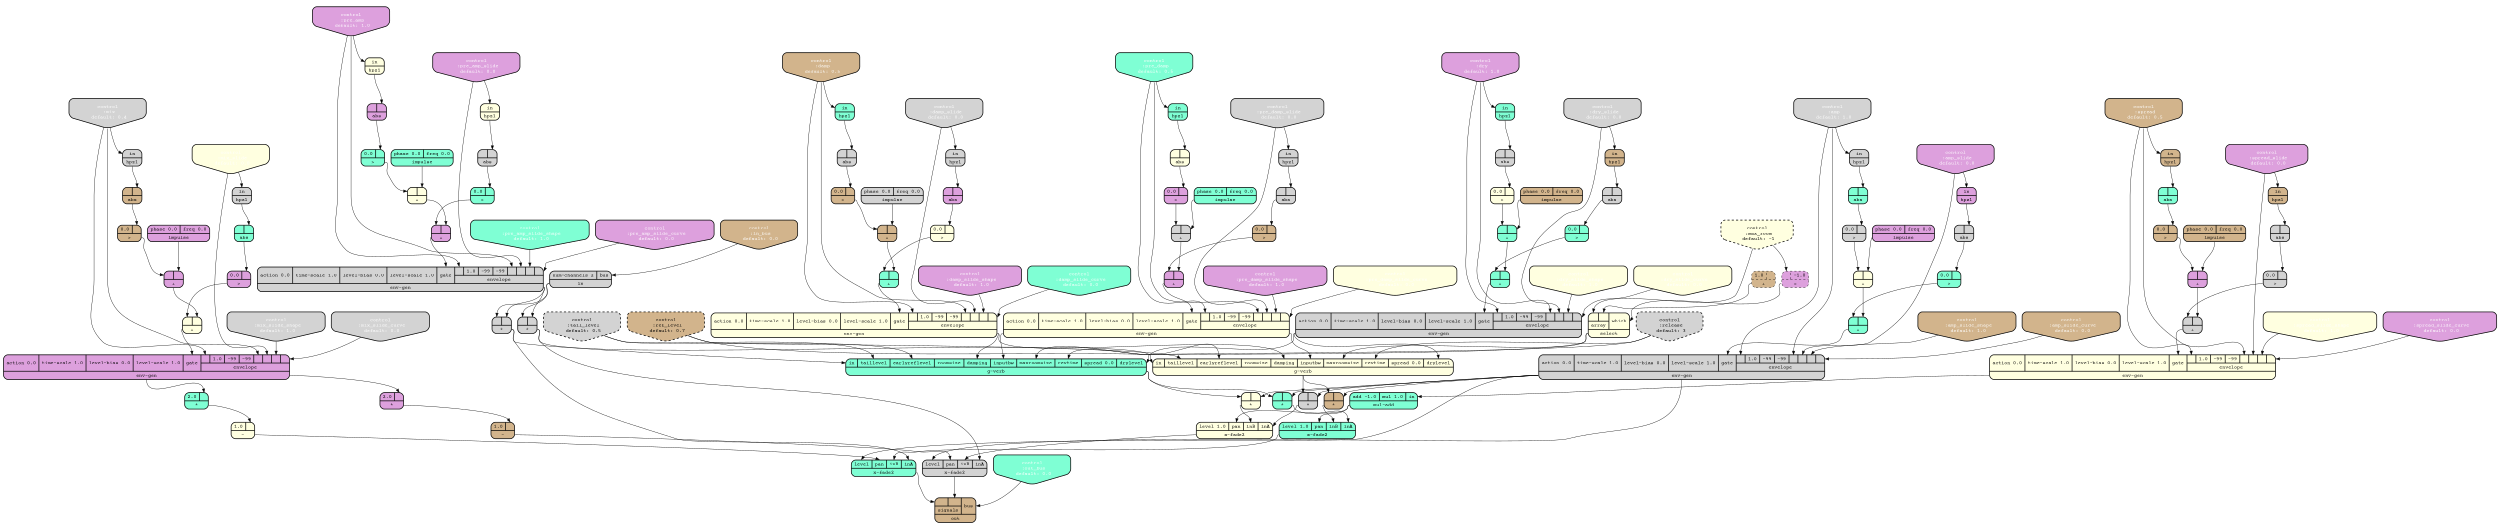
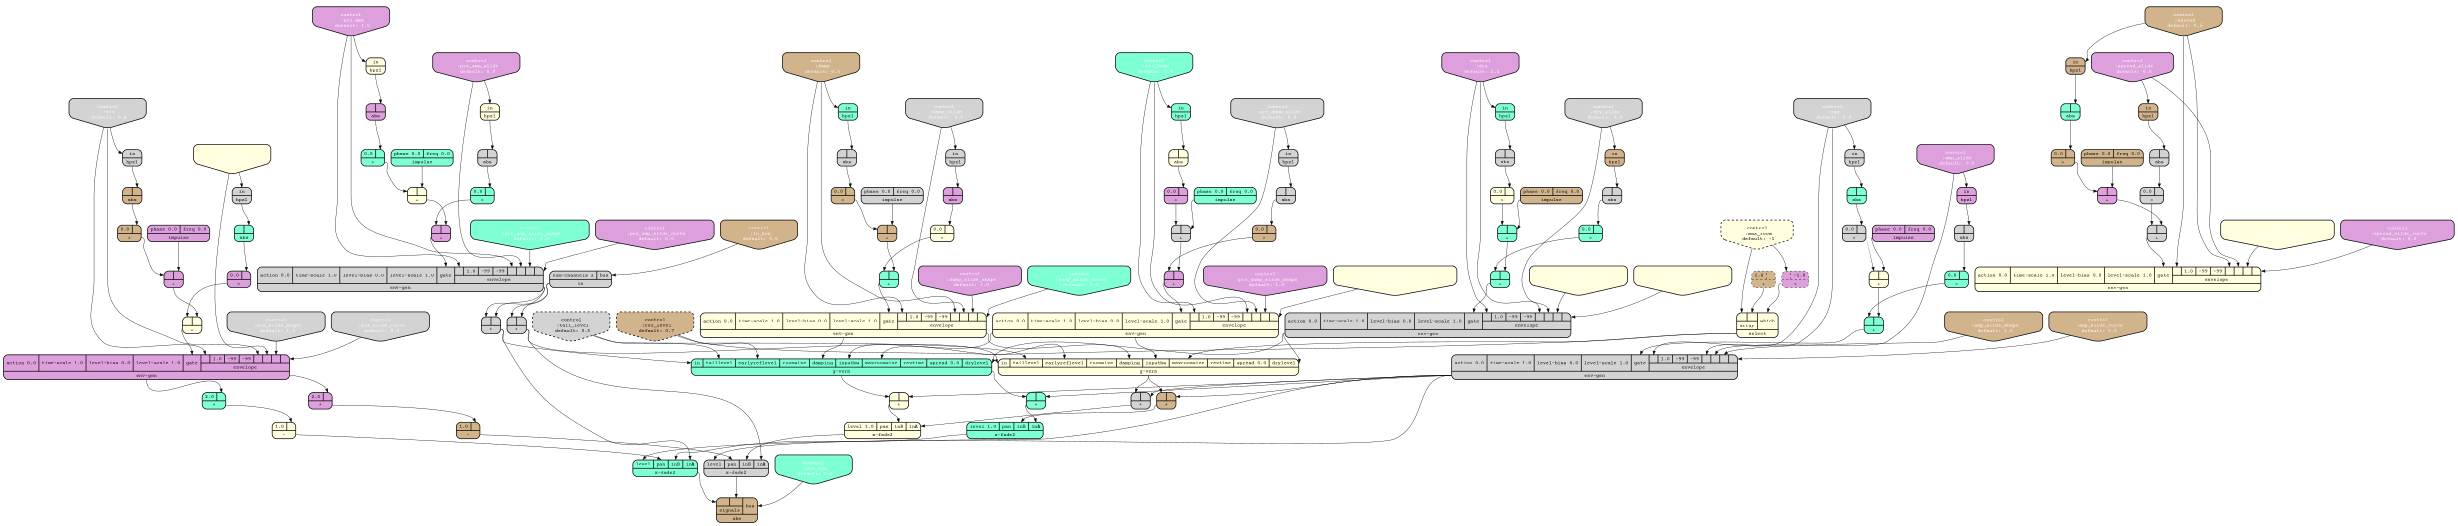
(1670, 325) -> none
(1384, 401) -> none
(955, 518) -> (737, 518)
